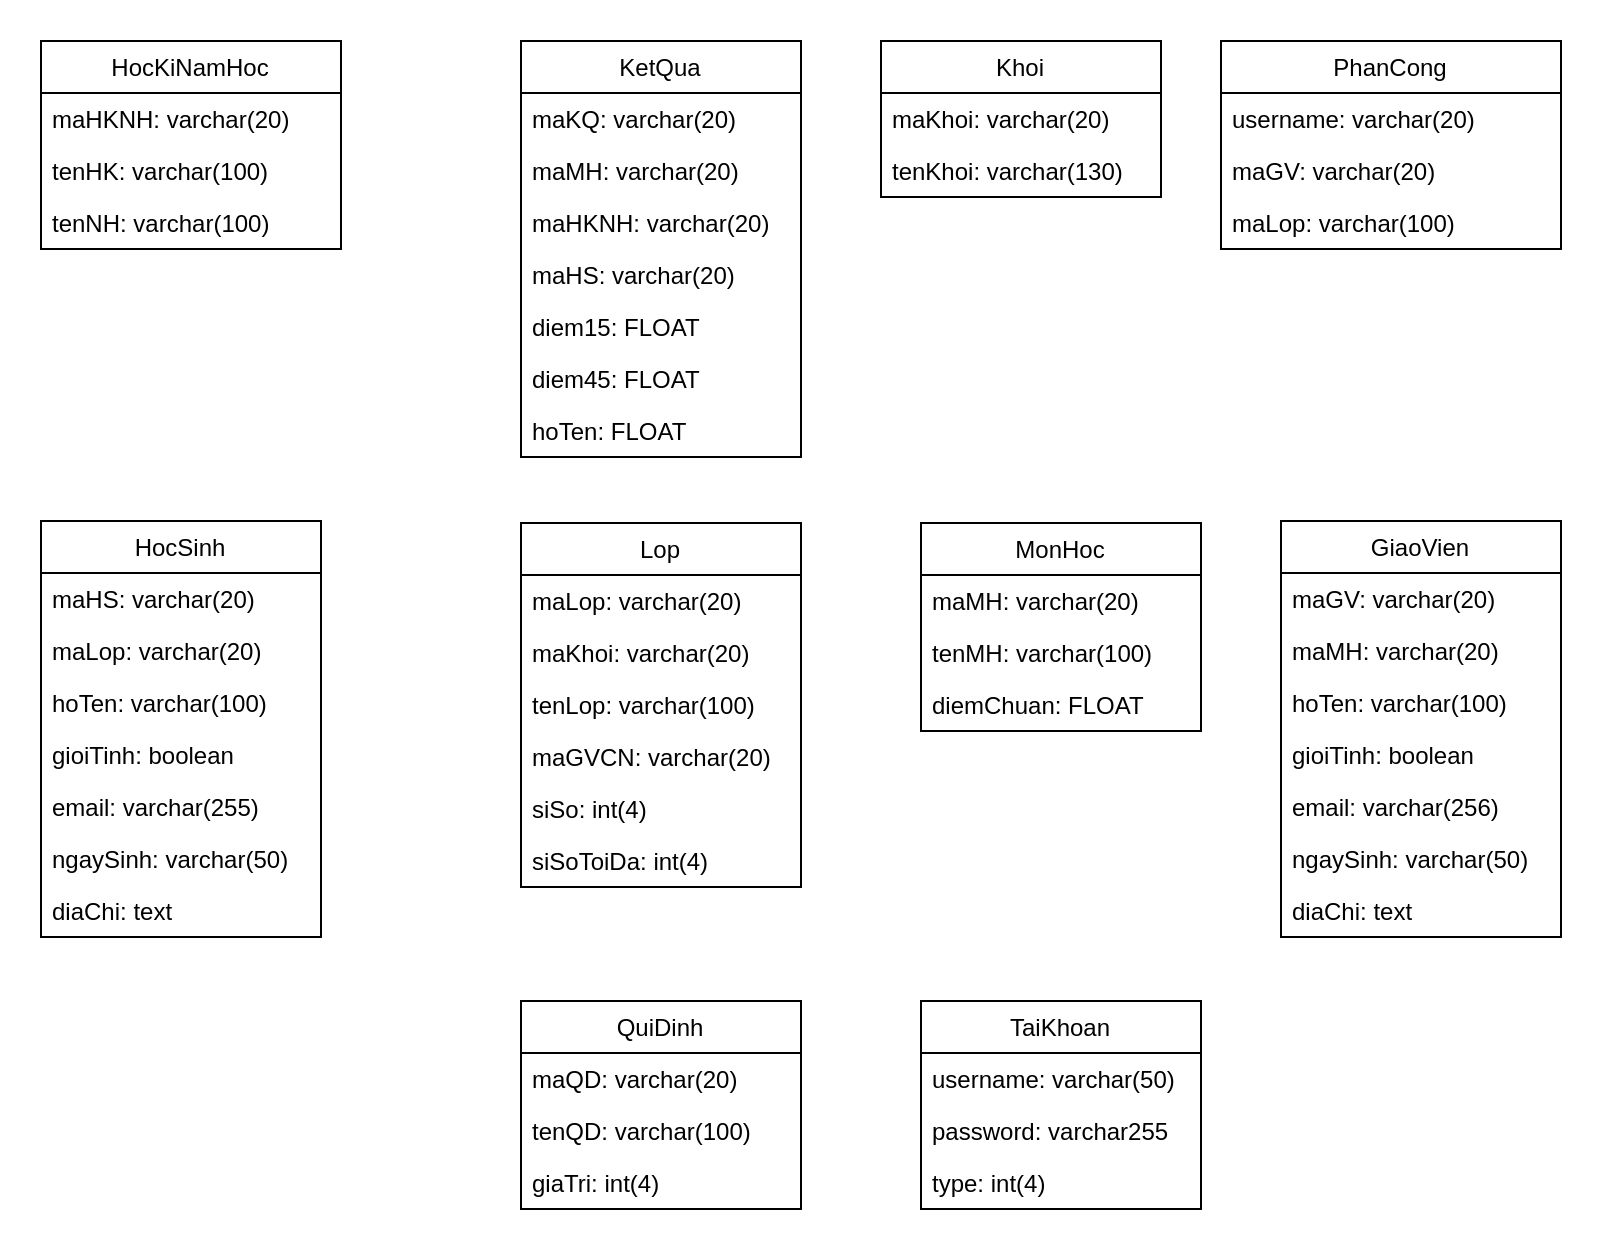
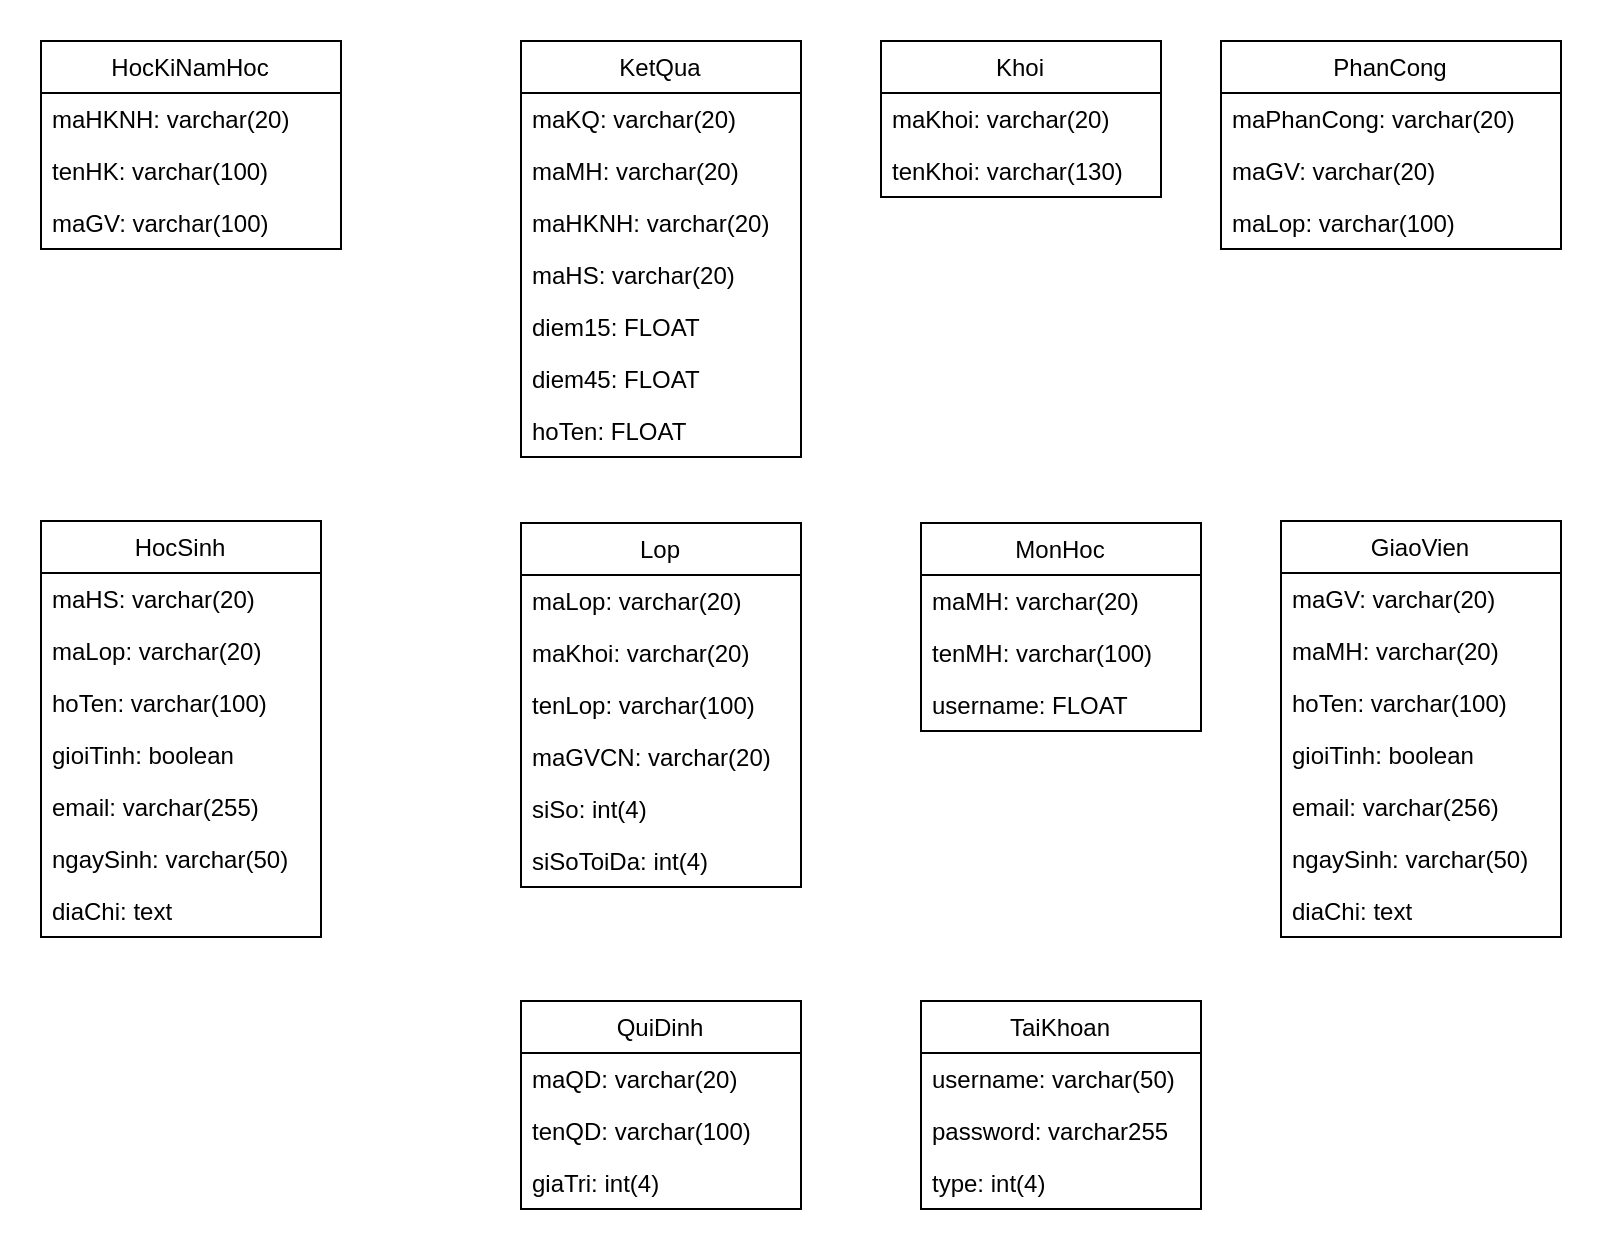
(1370, 120) -> (1383, 120)
(173, 224) -> (167, 224)
(1033, 706) -> (1030, 706)
